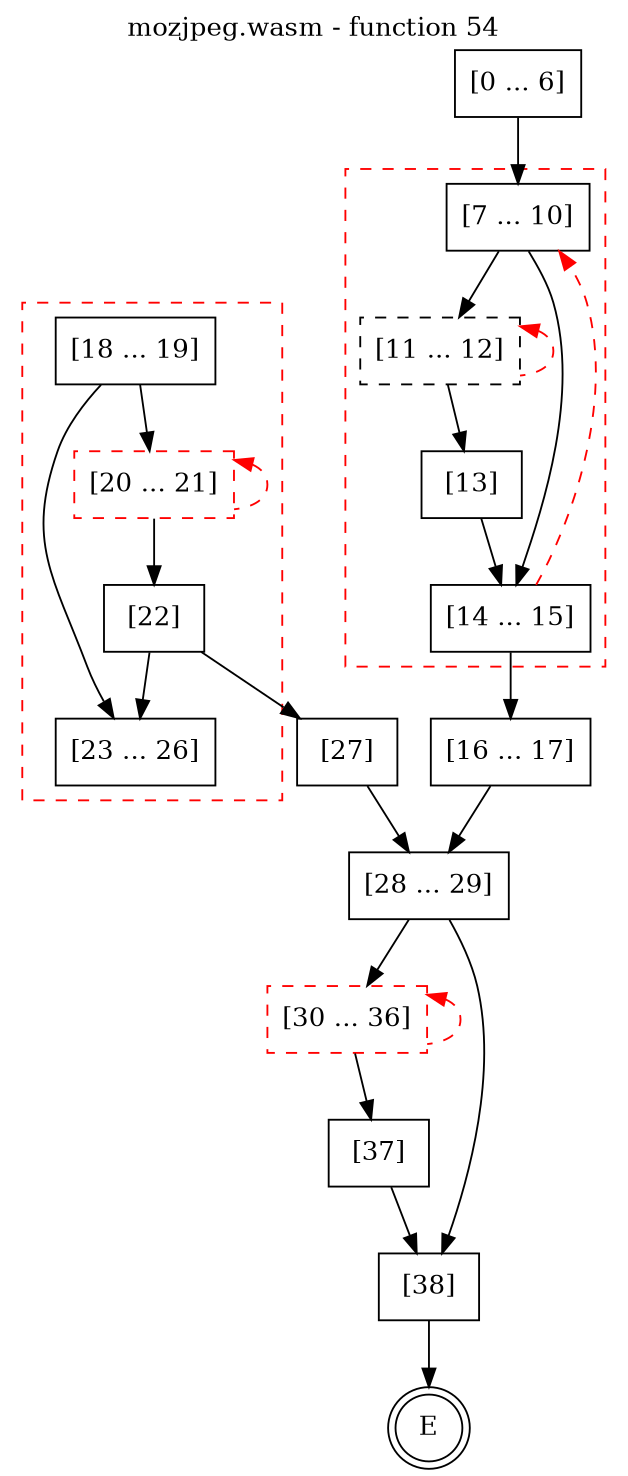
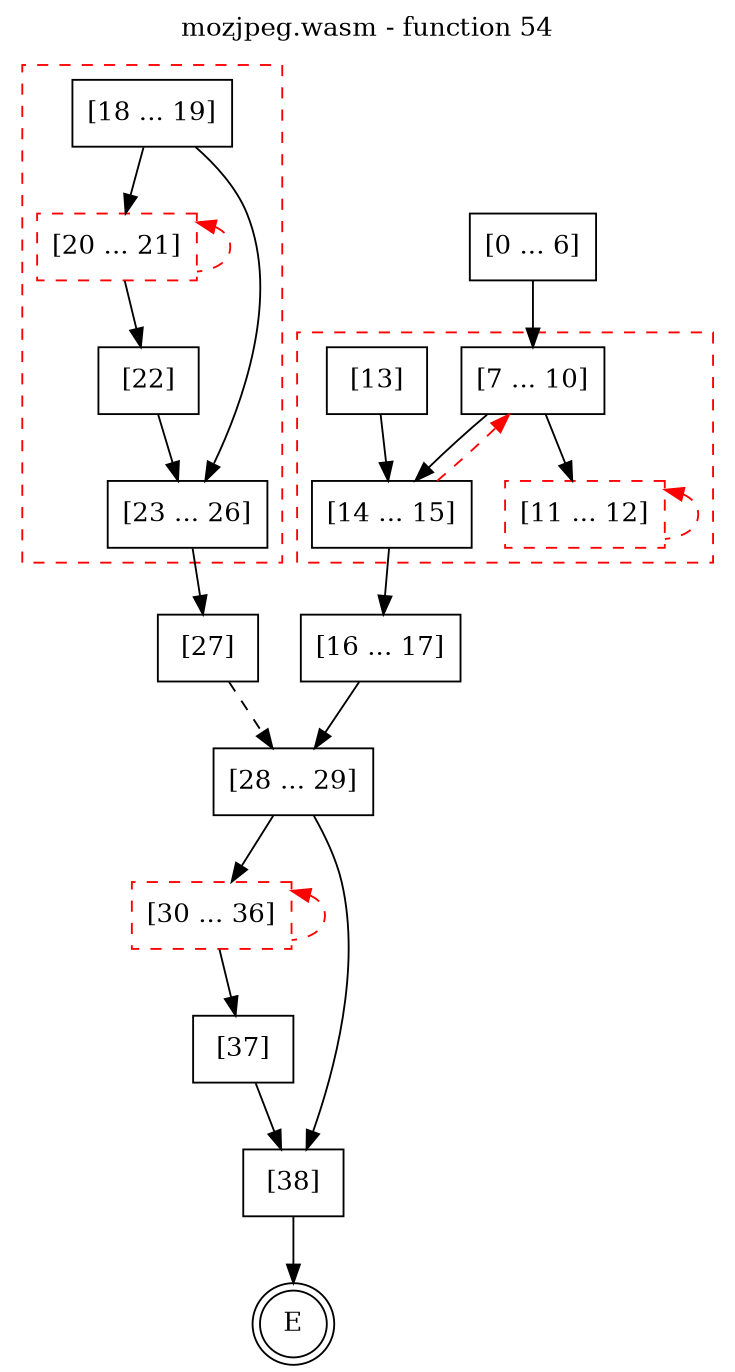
(440, 351) -> (585, 514)
(454, 409) -> none
(243, 680) -> (197, 574)
(383, 811) -> (246, 707)
